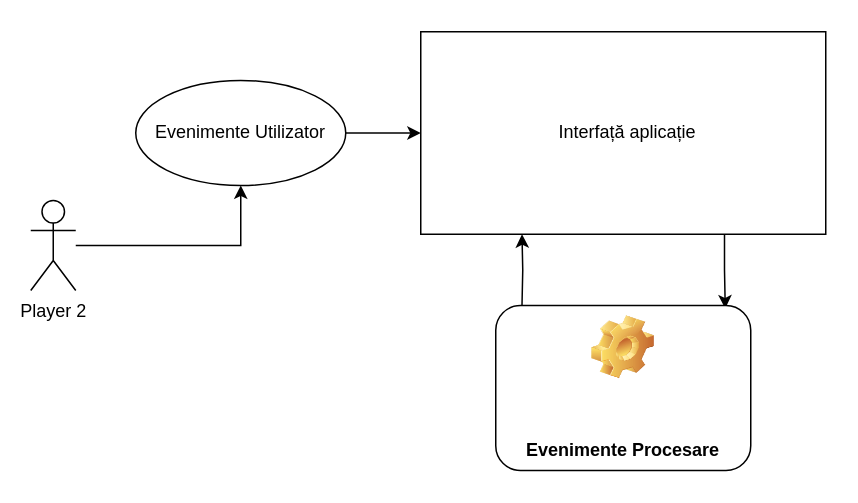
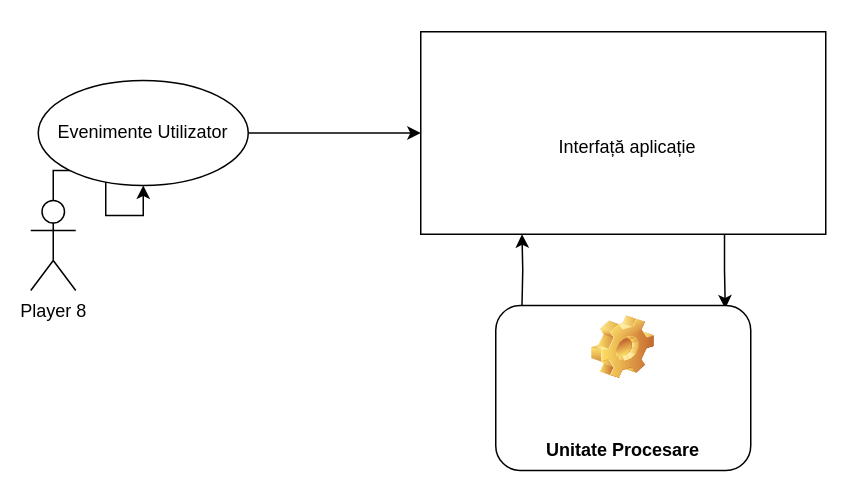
(241, 133) -> (143, 133)
(628, 133) -> (628, 148)
(54, 312) -> (54, 312)
(623, 449) -> (623, 449)
